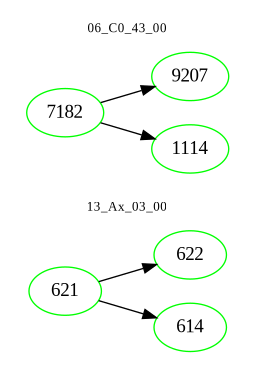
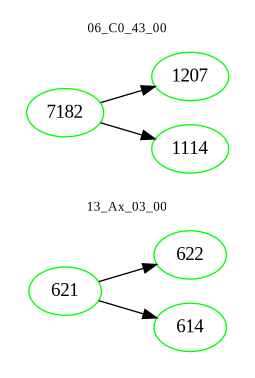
(190, 76) -> (190, 76)
